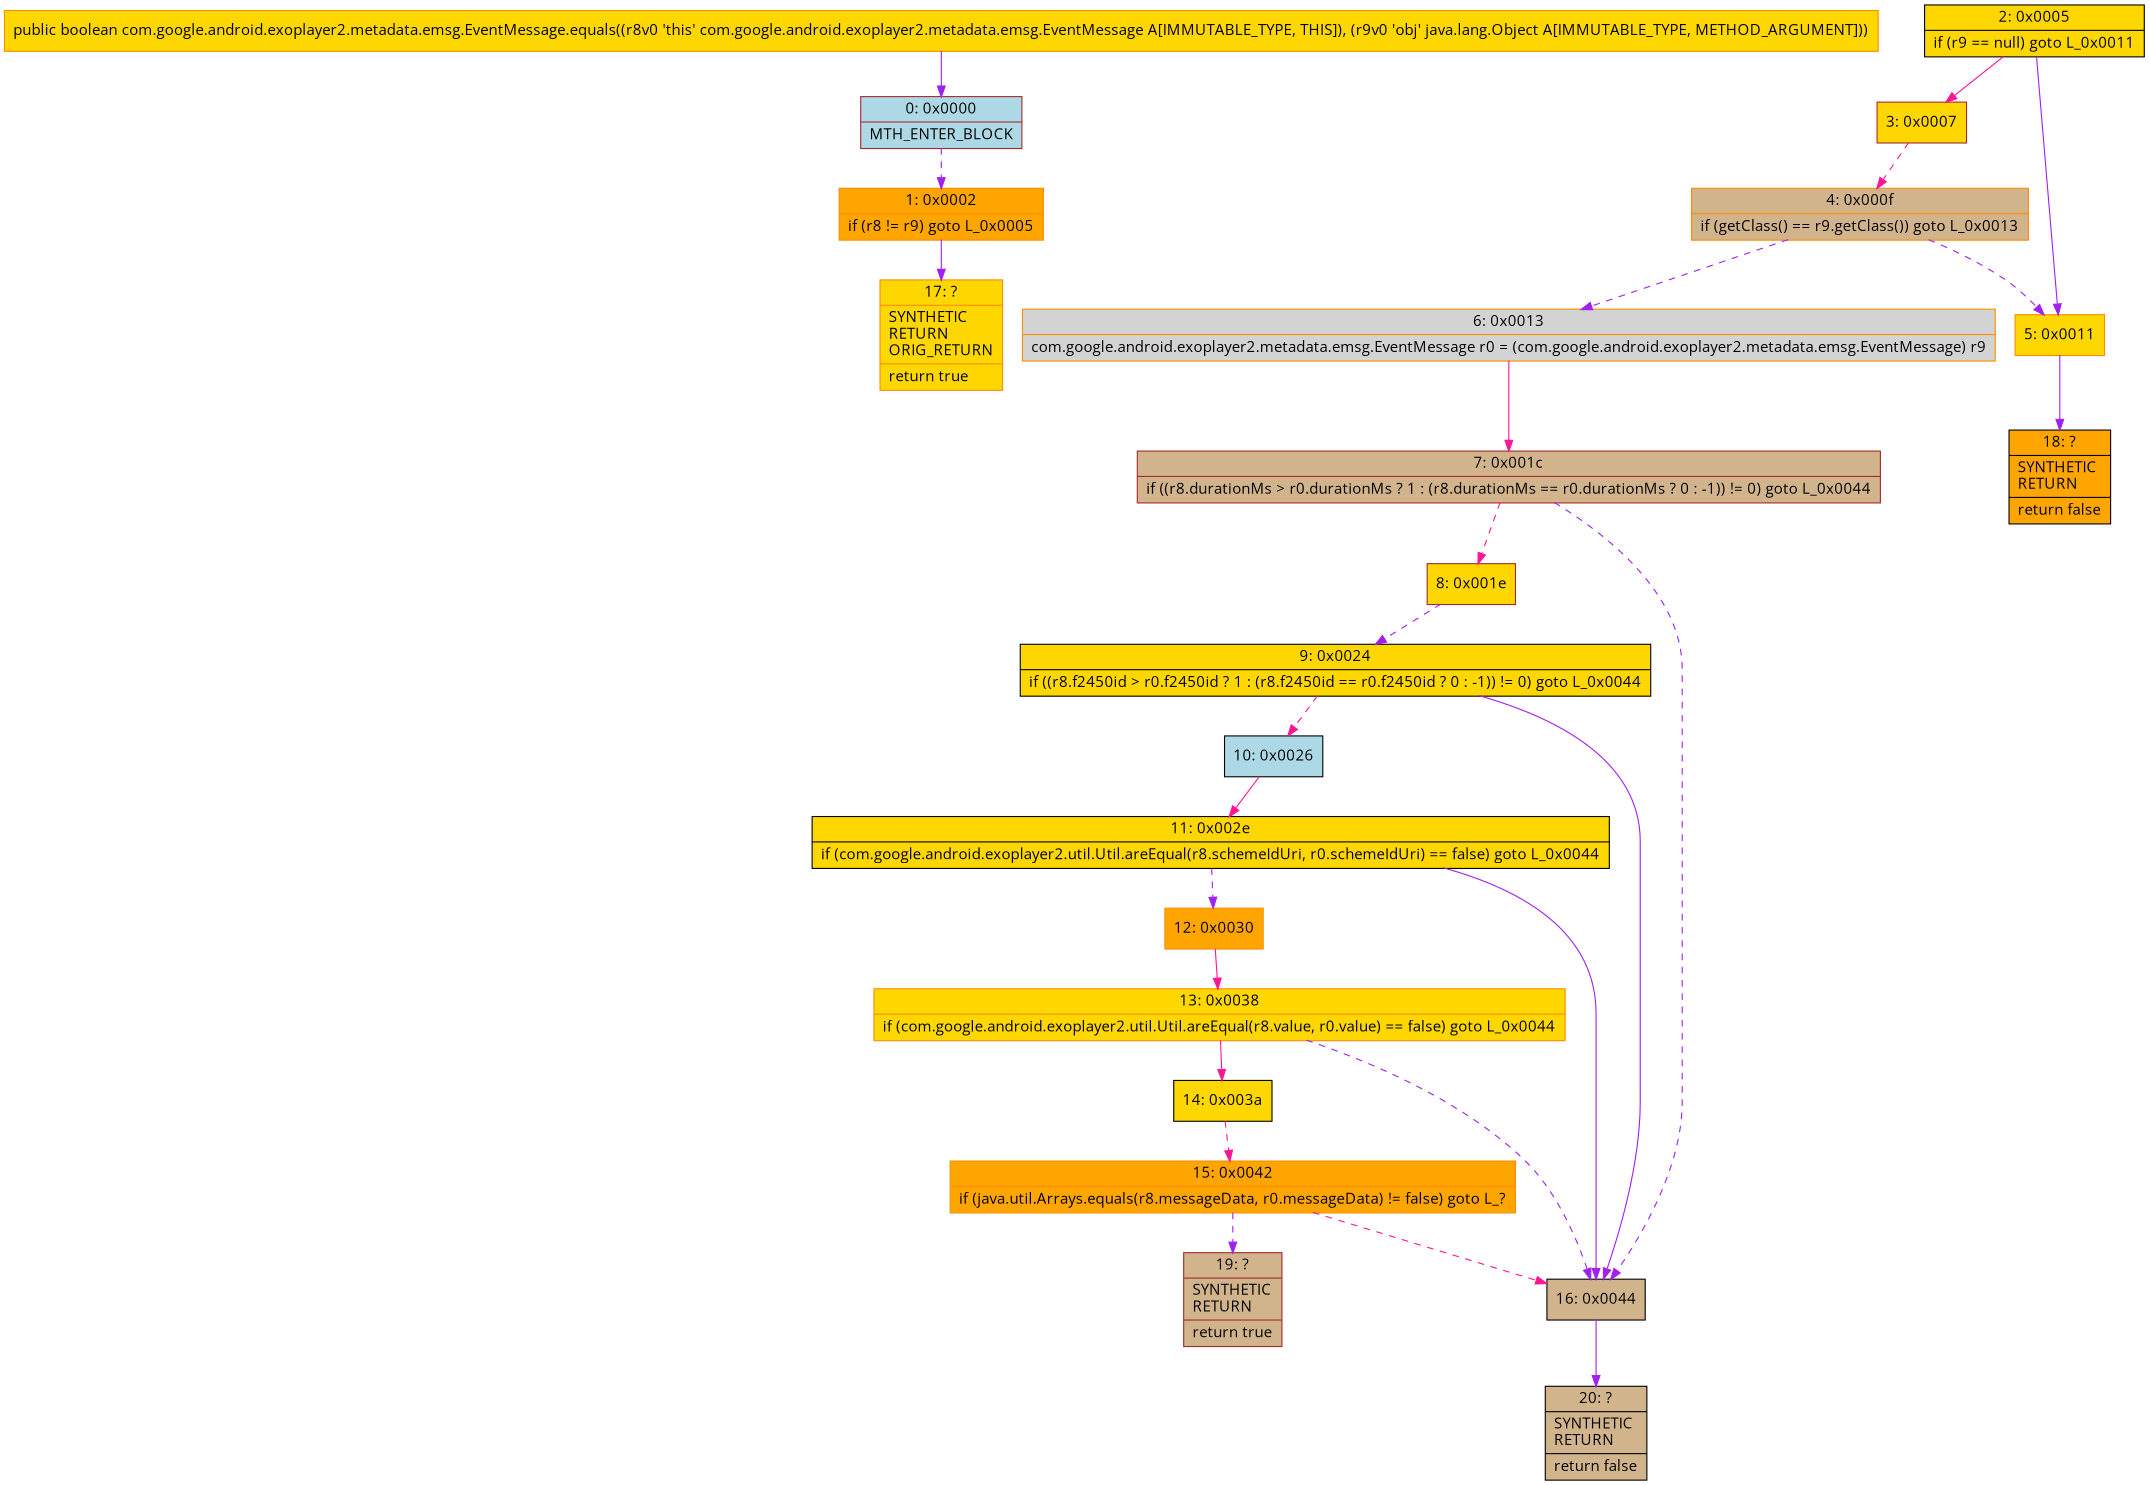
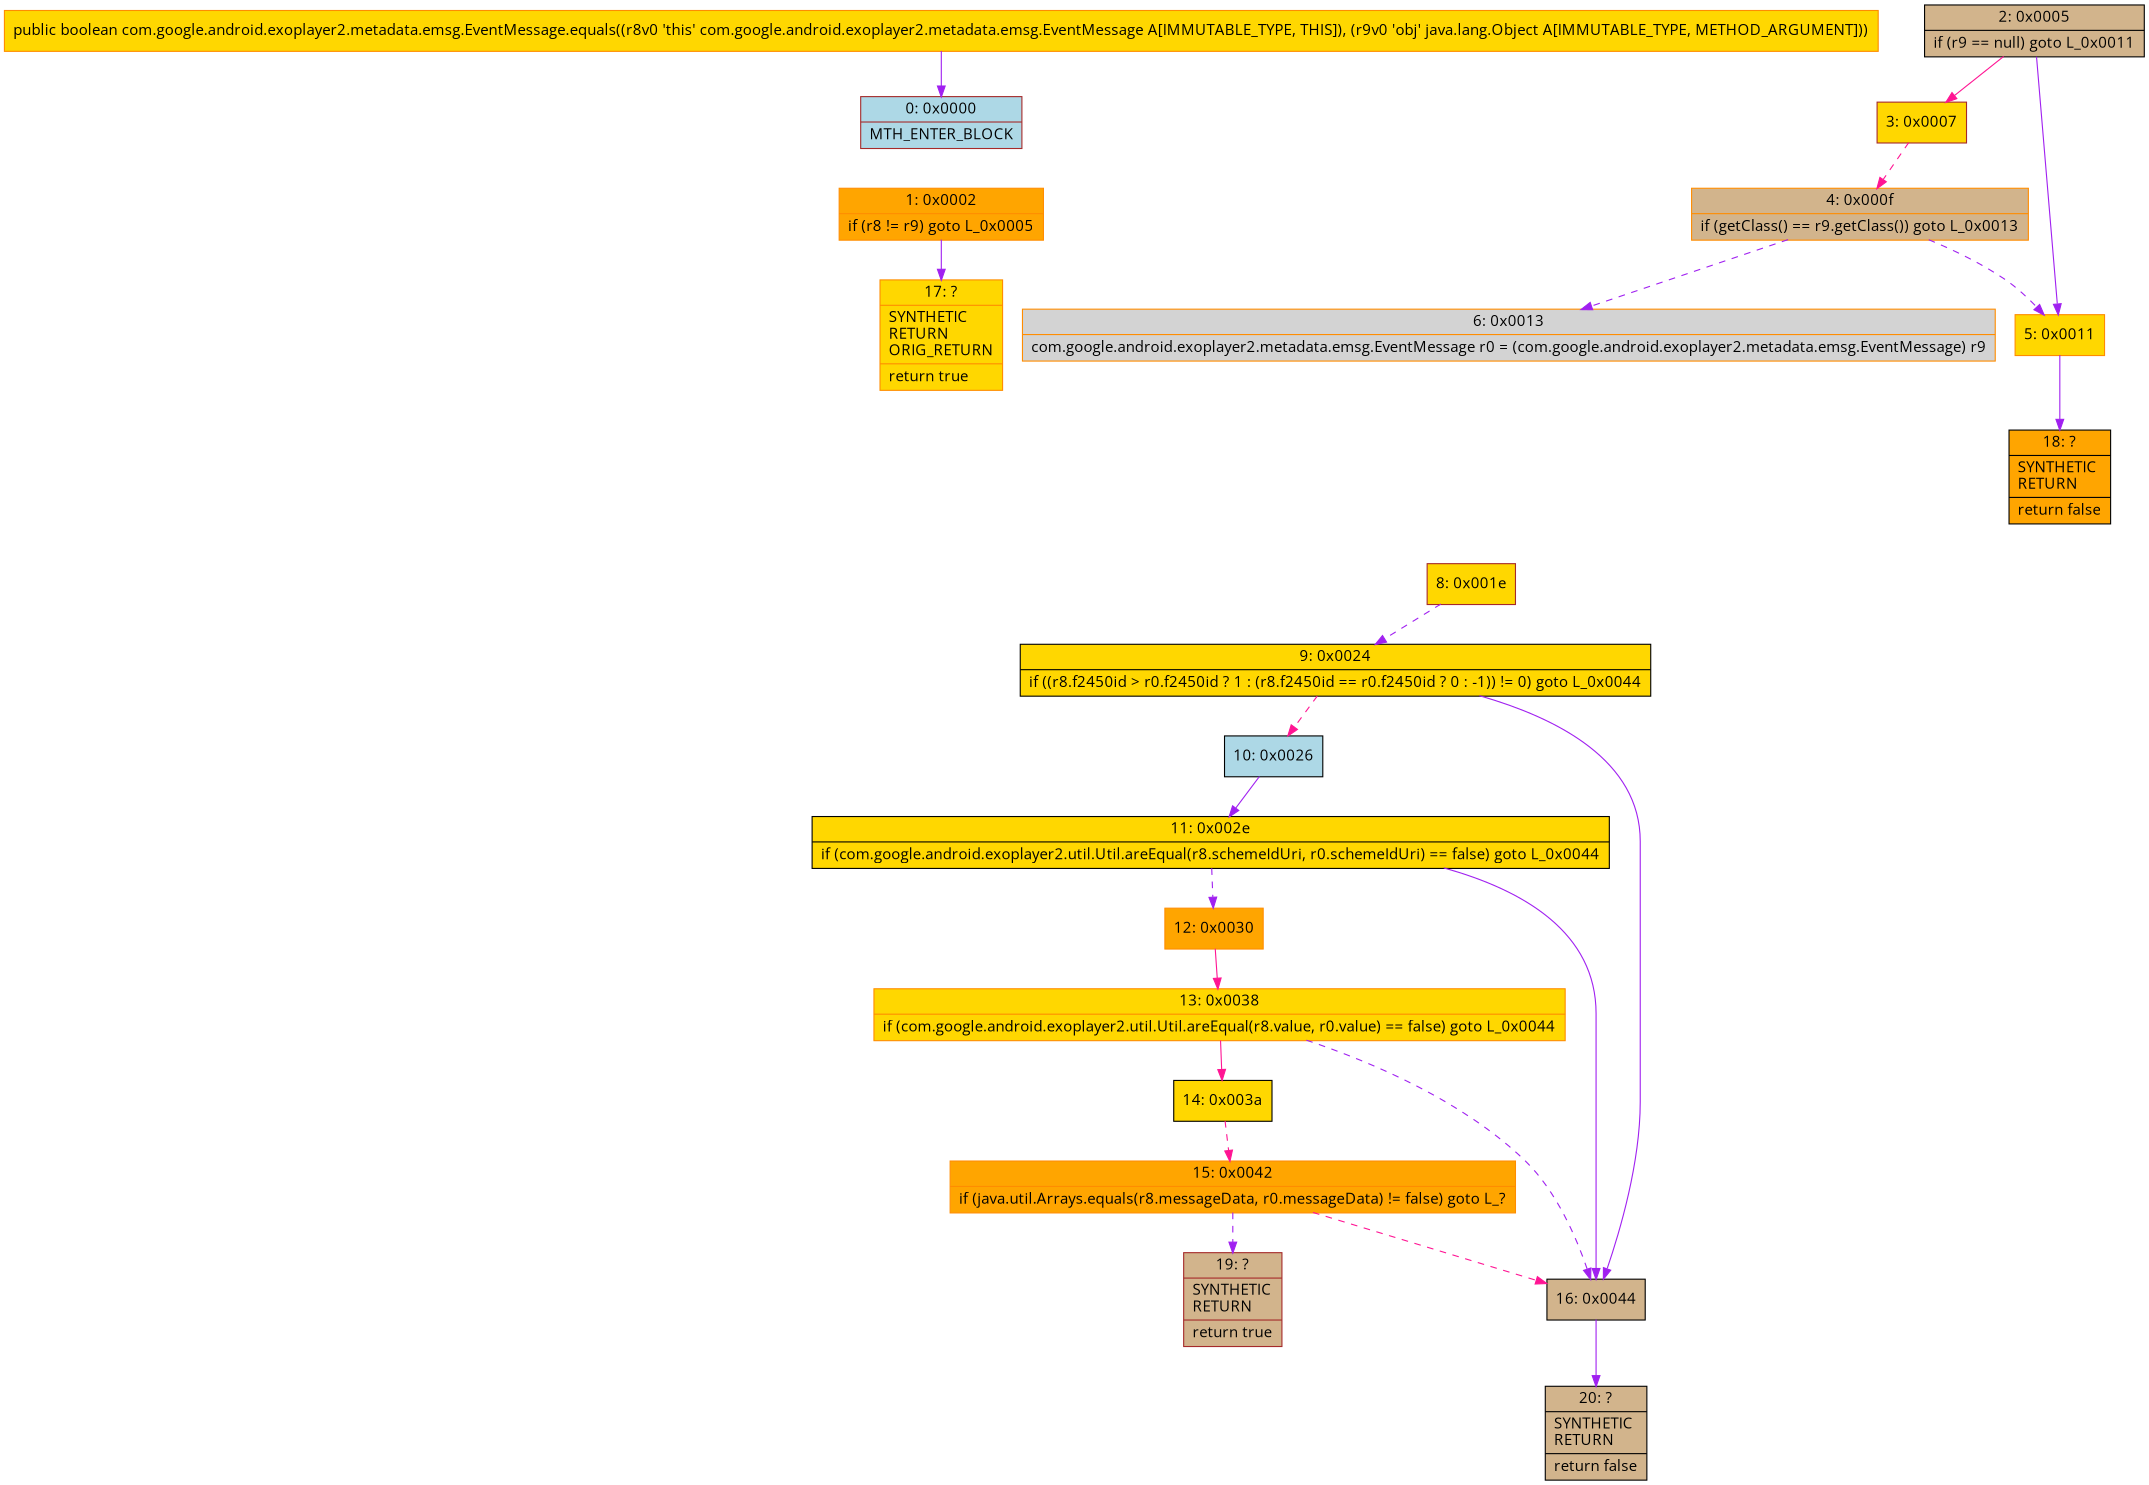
(2034, 31) -> (2034, 31)
(941, 163) -> none
(1509, 477) -> none
(1248, 792) -> (1248, 792)
